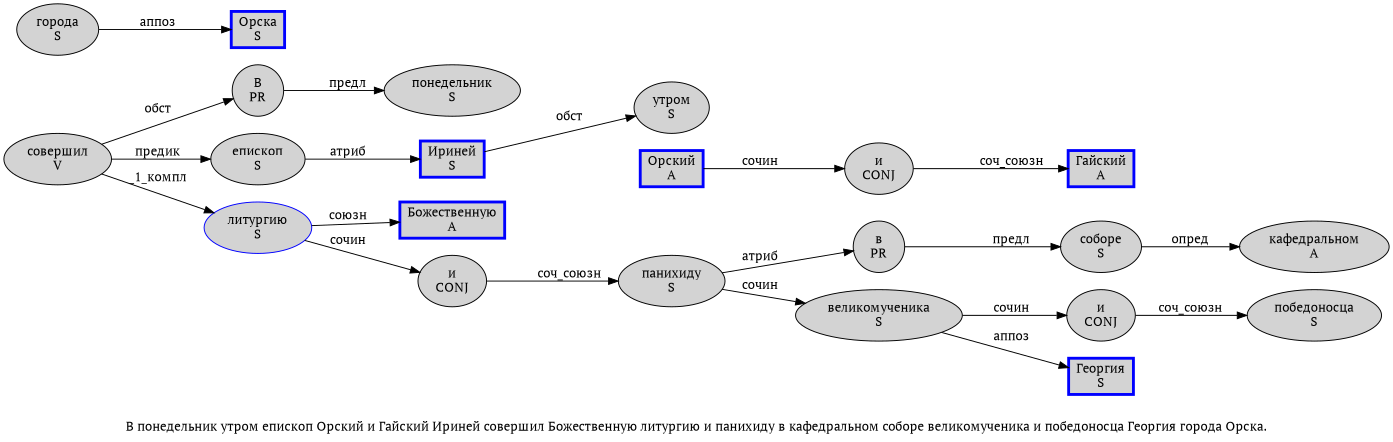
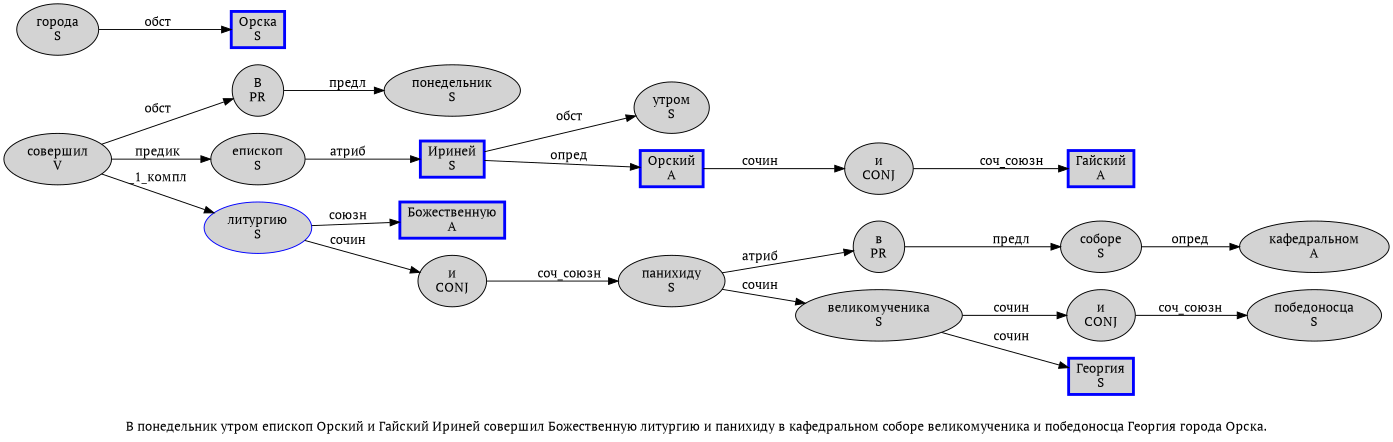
(158, 22) -> (158, 22)
none -> (557, 164)
(1012, 337) -> (1012, 337)
